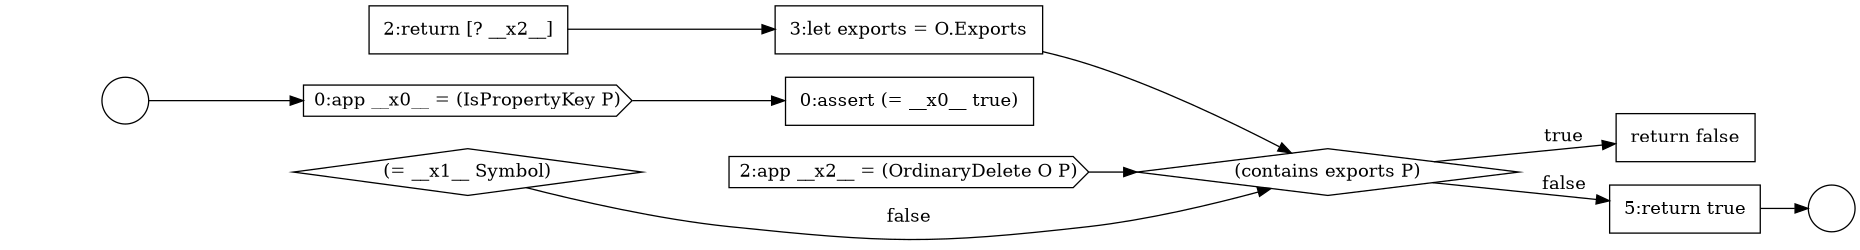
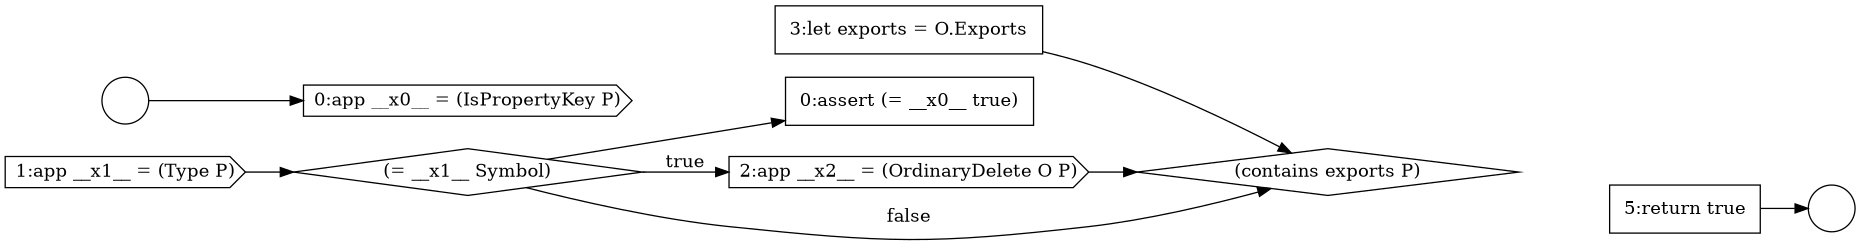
(468, 29) -> none
(702, 101) -> (660, 141)
(1685, 137) -> none
none -> (125, 172)
none -> (679, 172)
(1515, 191) -> none
